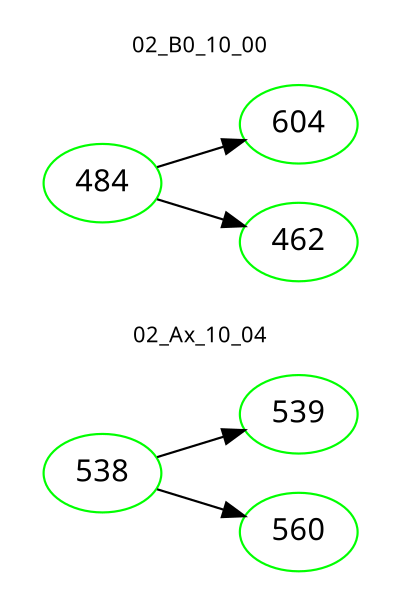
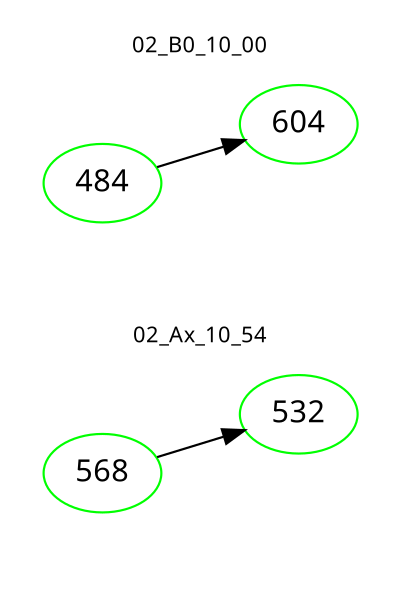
(299, 242) -> none
(201, 337) -> (201, 337)
(299, 414) -> (299, 414)
(102, 473) -> (102, 473)
(299, 532) -> none
